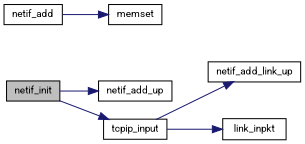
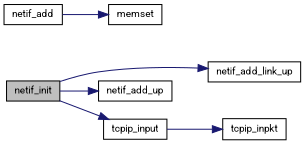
(190, 103) -> (128, 69)
(254, 129) -> (254, 129)
